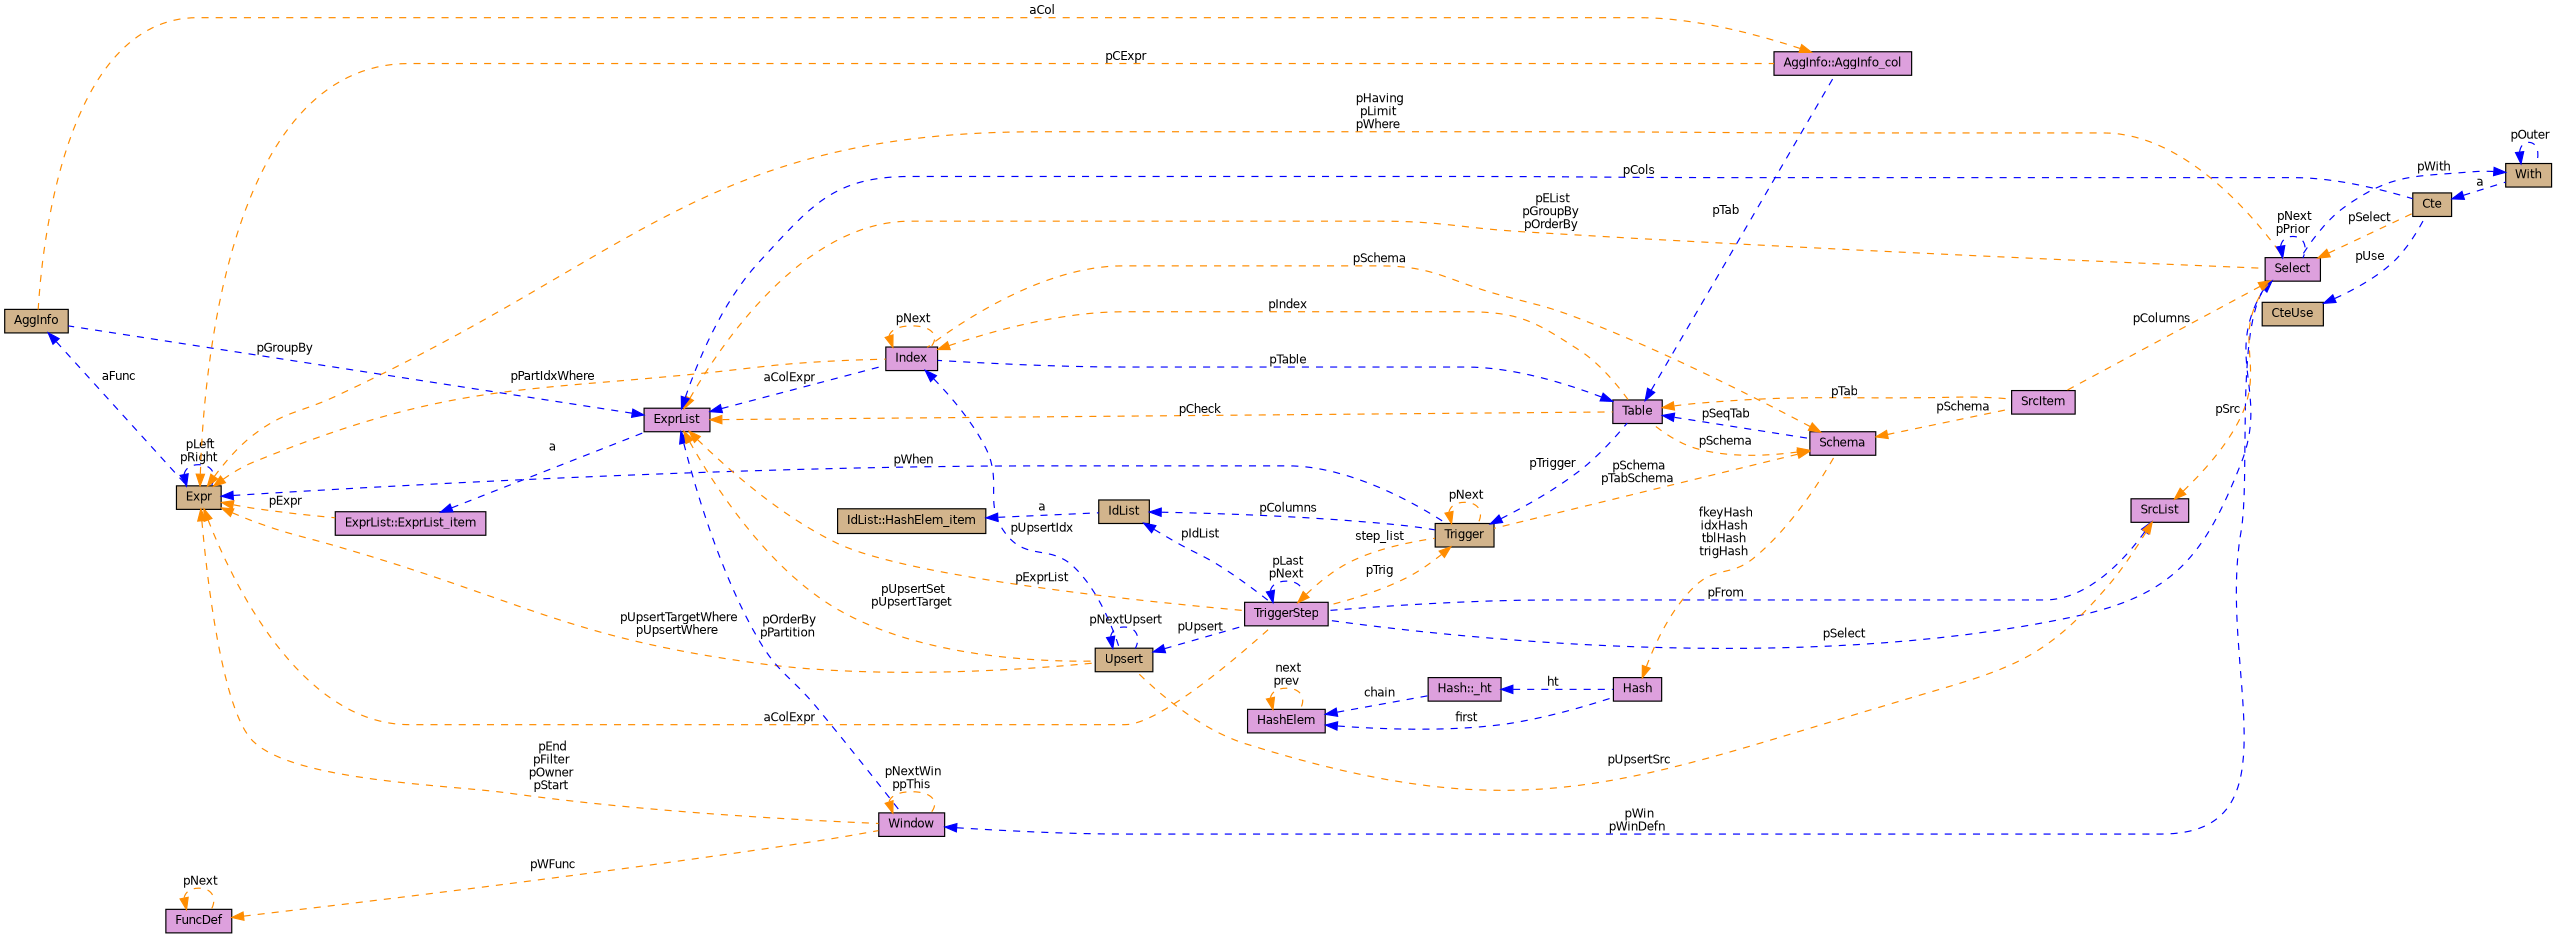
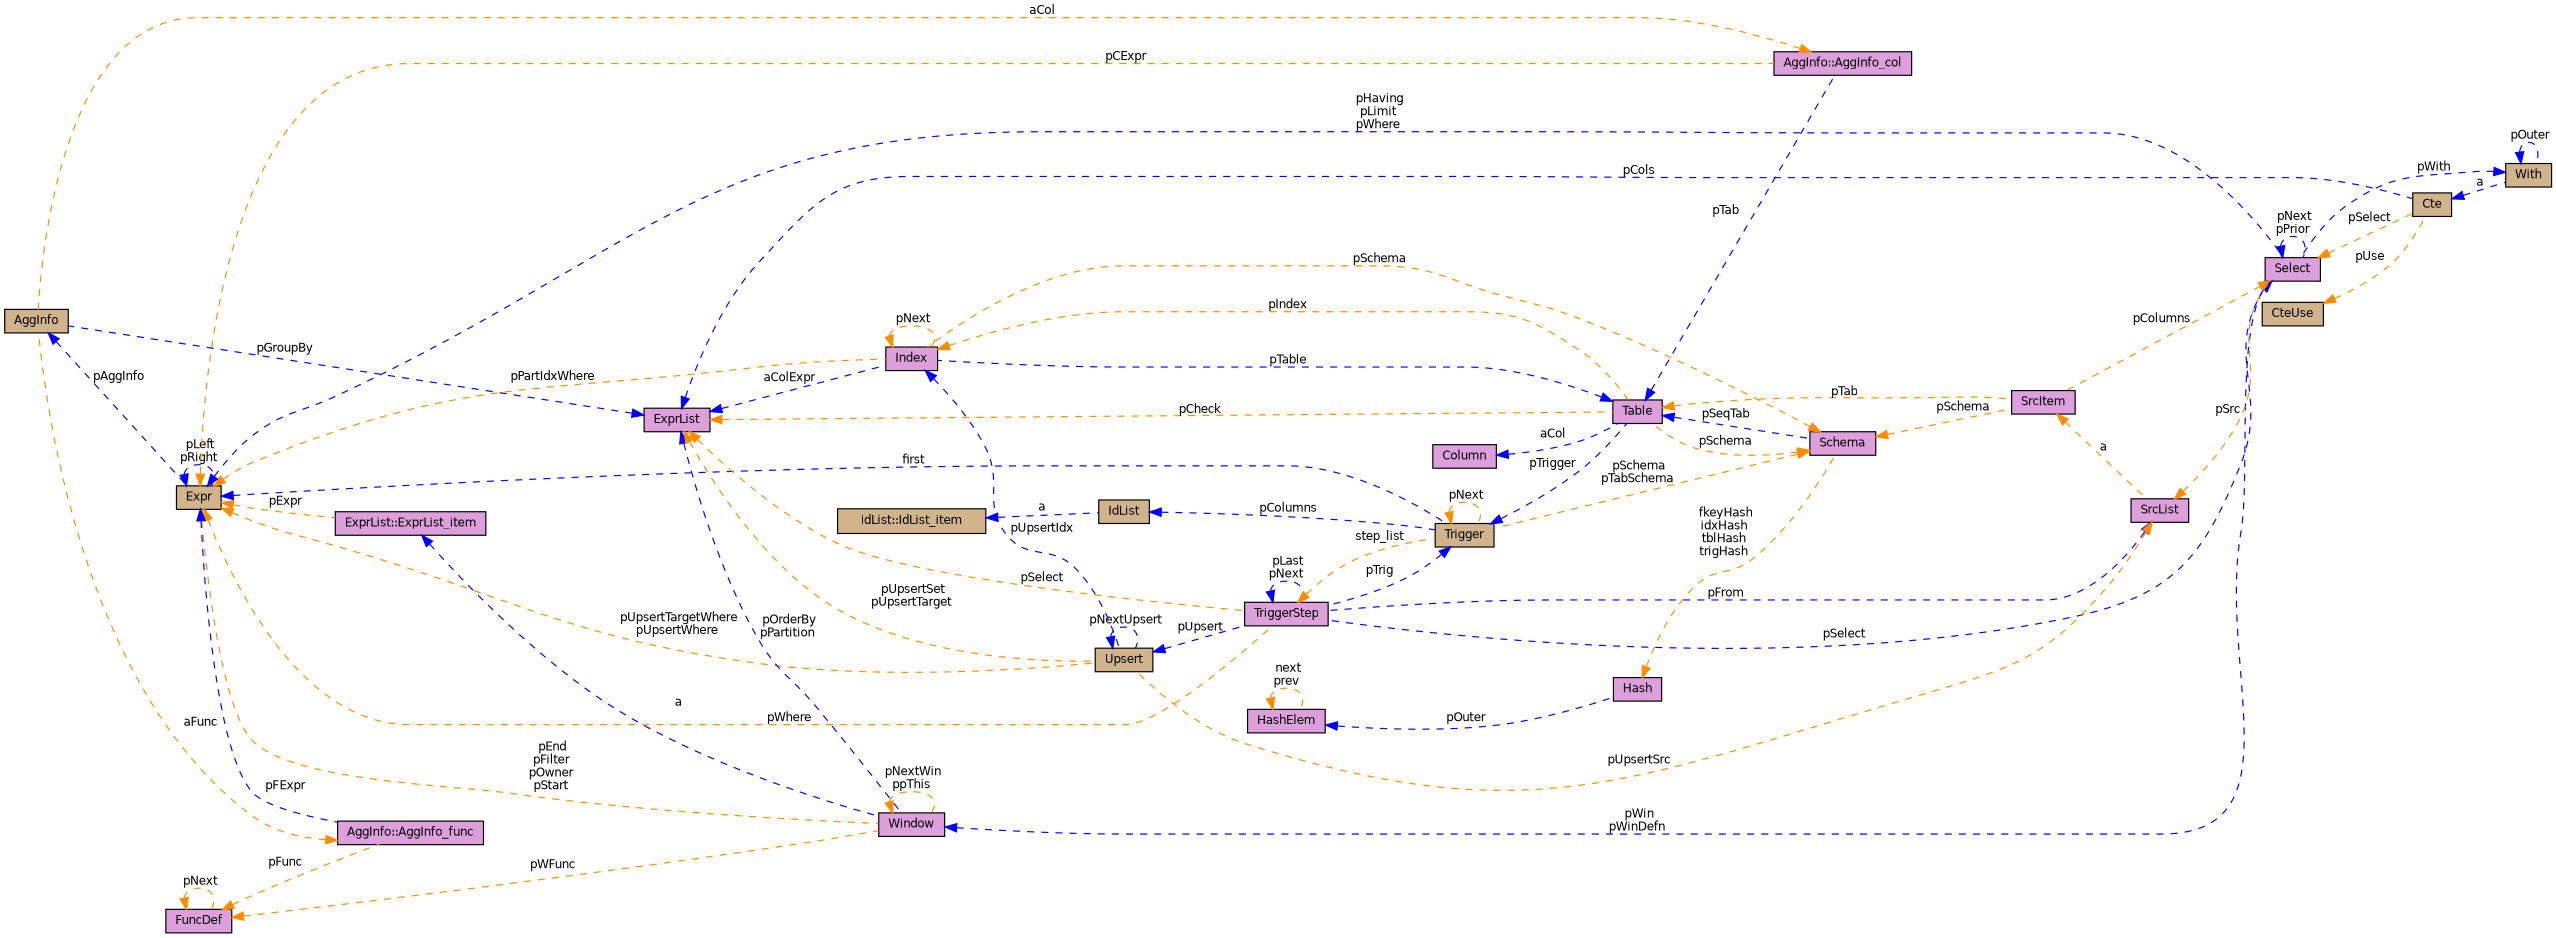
(1229, 132) -> (1229, 132)
(1441, 224) -> none
(2389, 266) -> (2389, 266)
(117, 377) -> (117, 377)
none -> (1465, 456)
(912, 461) -> (912, 461)
none -> (2106, 461)
(549, 470) -> (620, 711)
(912, 521) -> (912, 521)
(1215, 563) -> none
(1041, 578) -> (1041, 578)
(1388, 586) -> (1388, 586)
(1465, 689) -> none
(788, 718) -> (788, 718)
(1465, 718) -> (1465, 718)
none -> (411, 833)
